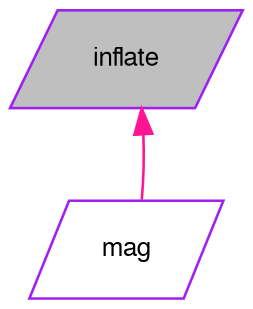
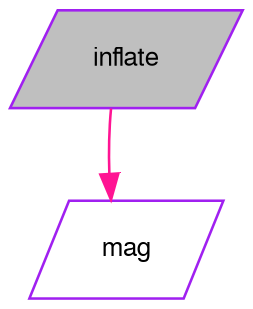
(144, 167) -> (109, 141)
